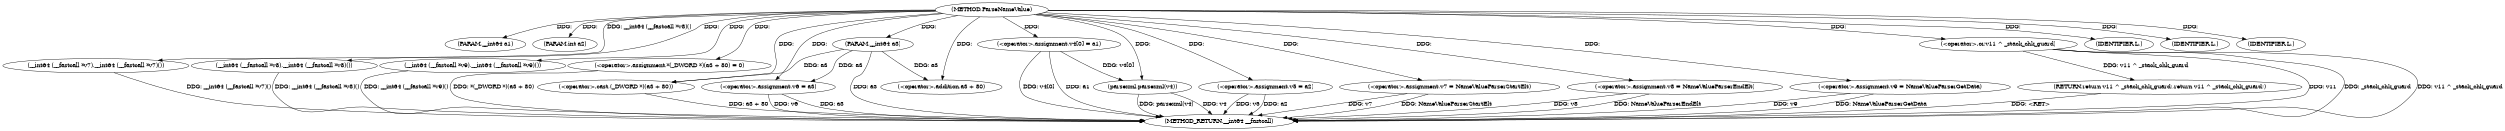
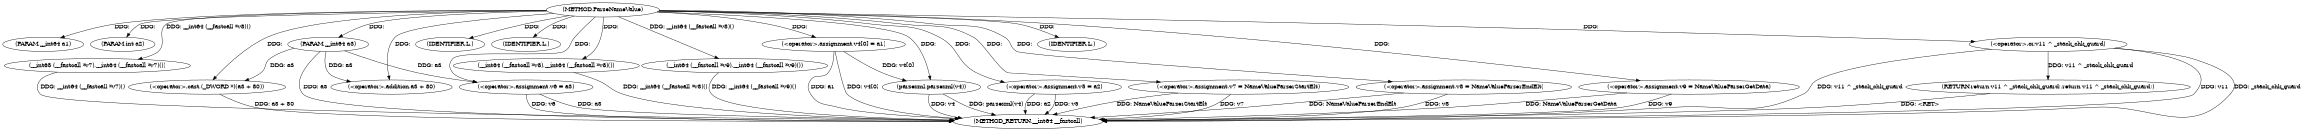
(738, 27) -> (692, 27)
(96, 66) -> (97, 66)
(669, 66) -> none
